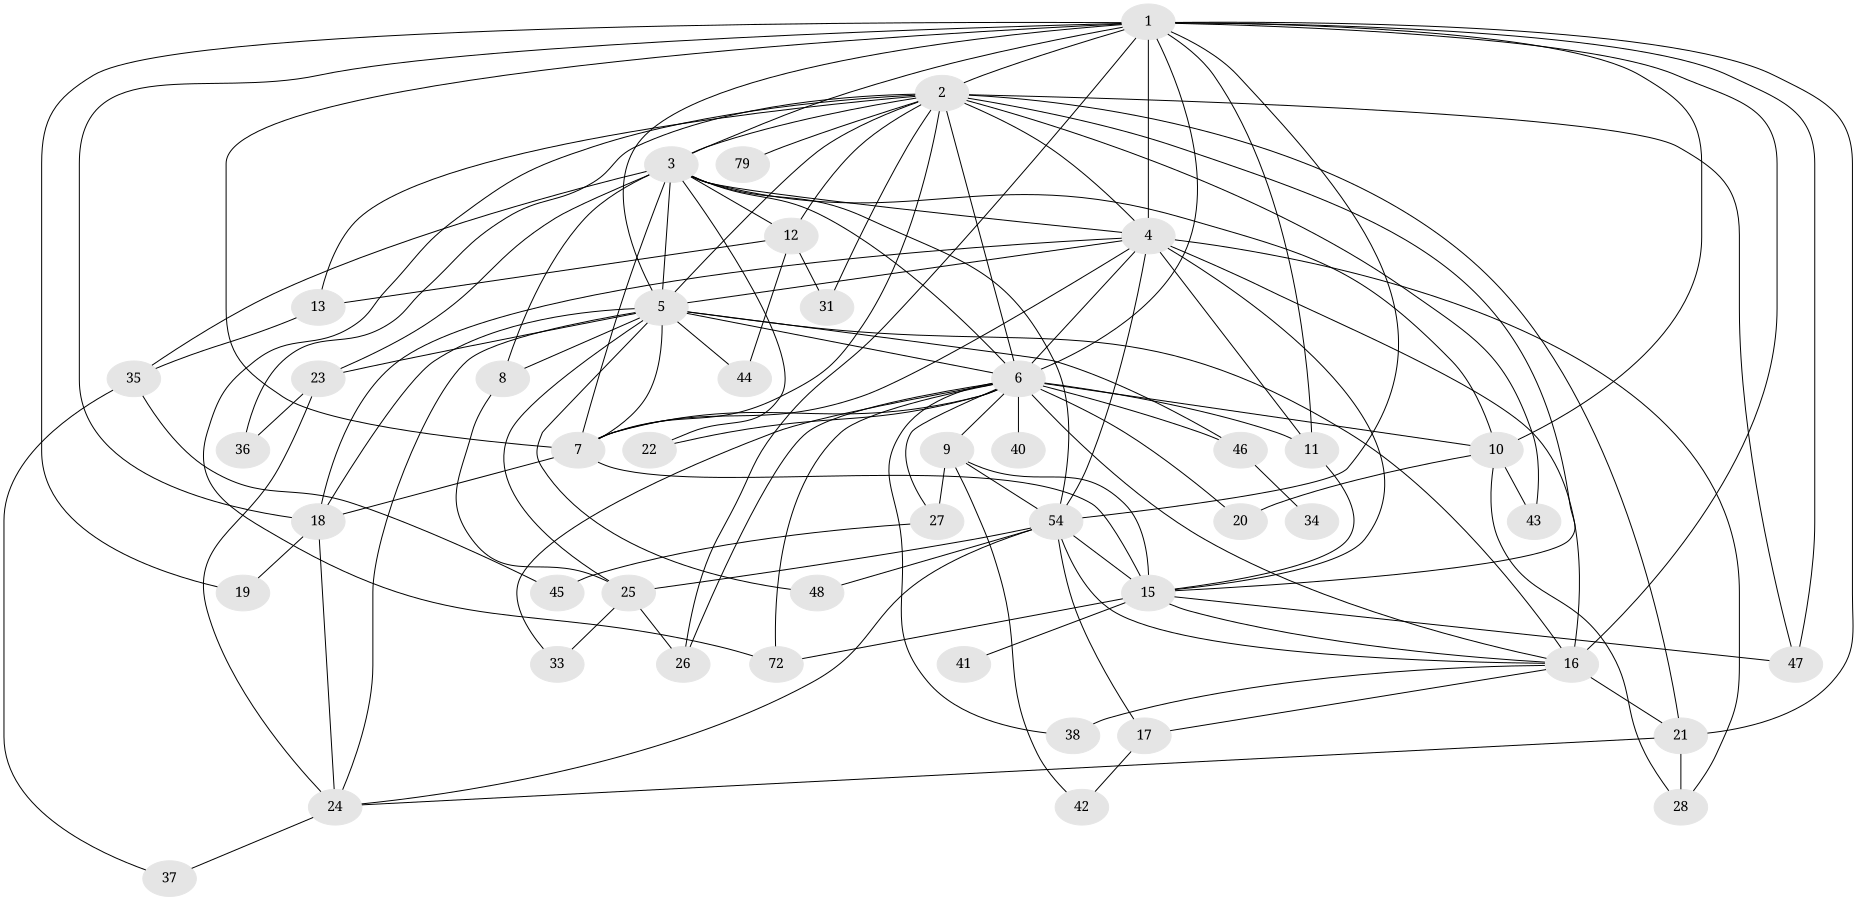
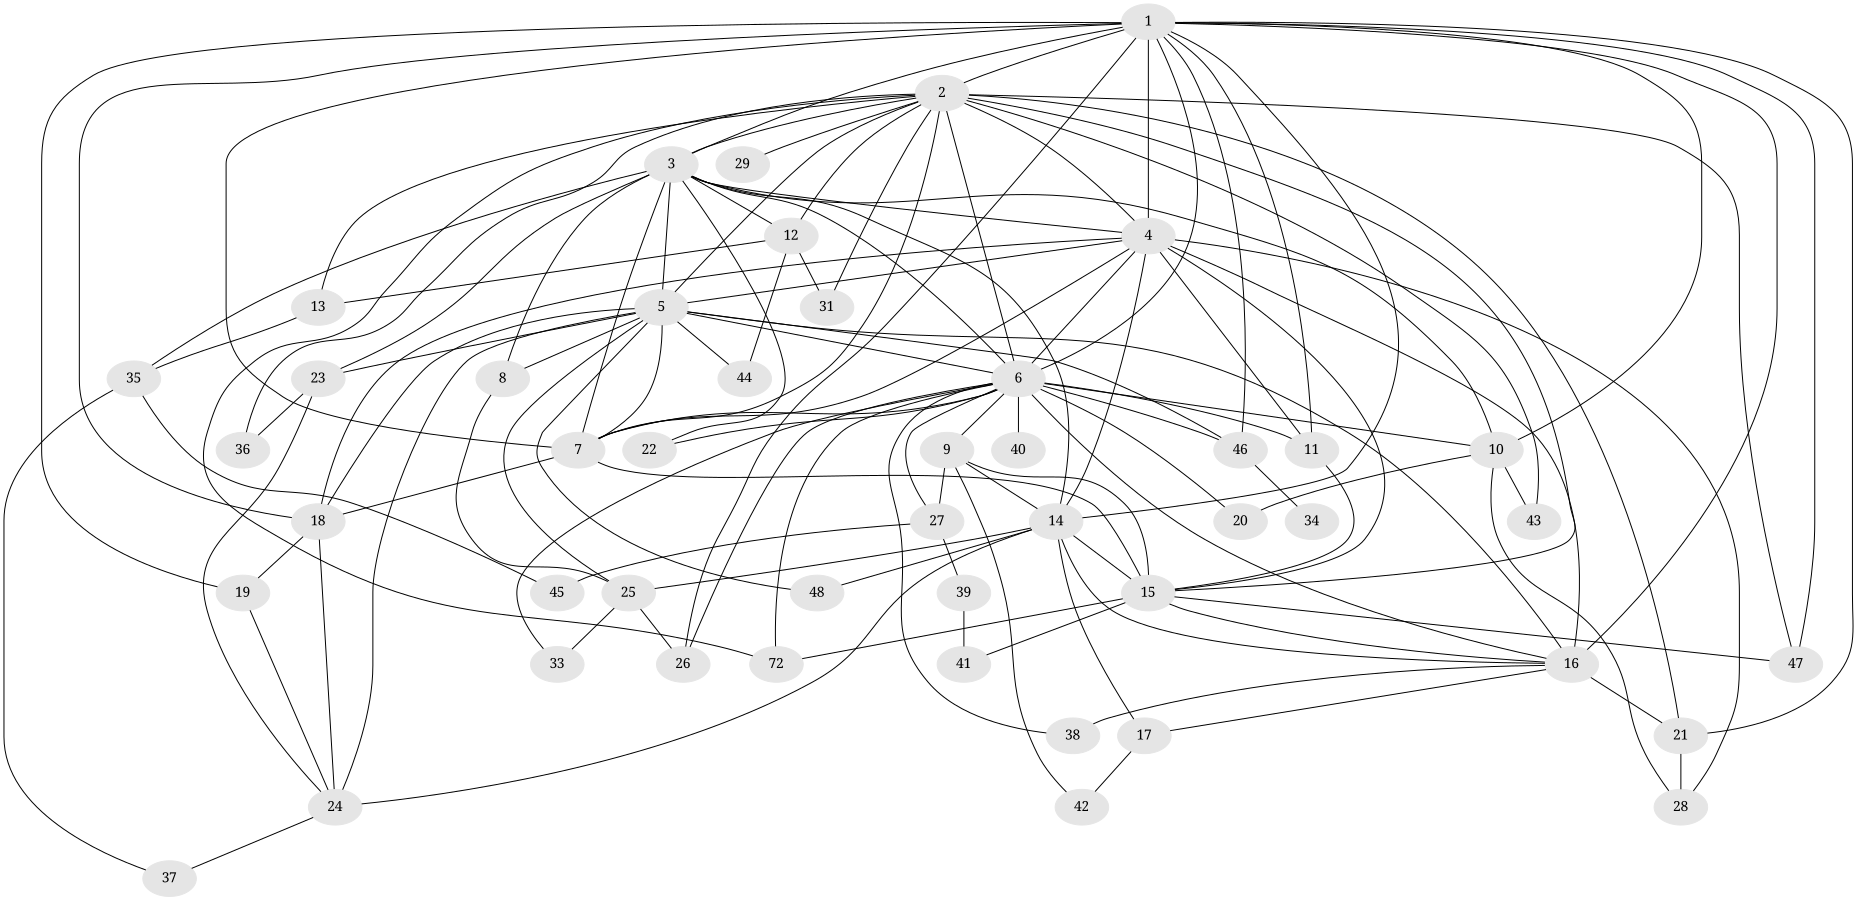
(795, 71) -> (1237, 226)
(743, 165) -> (743, 165)
(1056, 522) -> (1056, 522)
none -> (964, 593)
(1008, 772) -> (289, 700)
